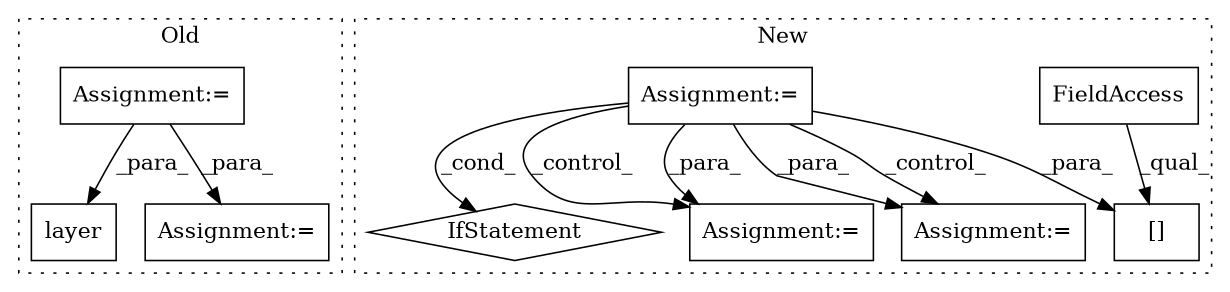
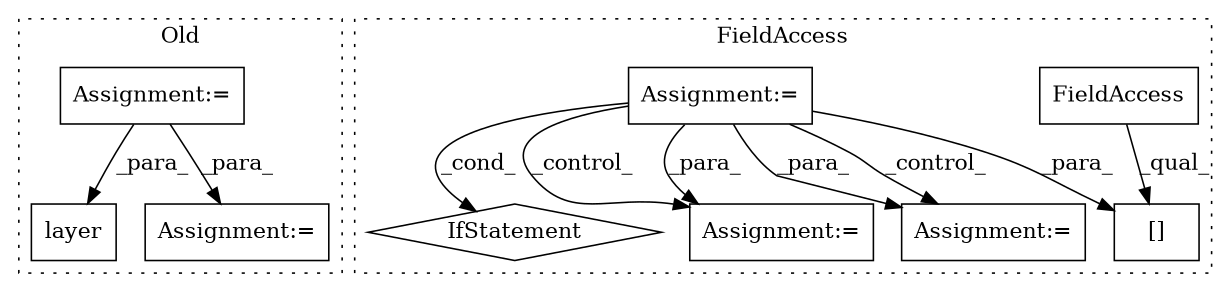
(783, 37) -> (783, 37)
